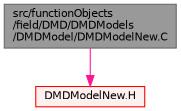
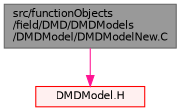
(90, 97) -> (90, 97)
